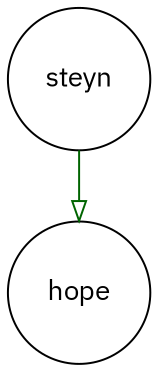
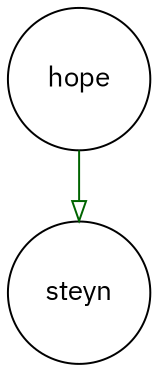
(79, 175) -> (79, 175)
